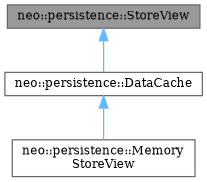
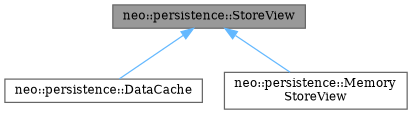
(104, 124) -> (263, 54)
